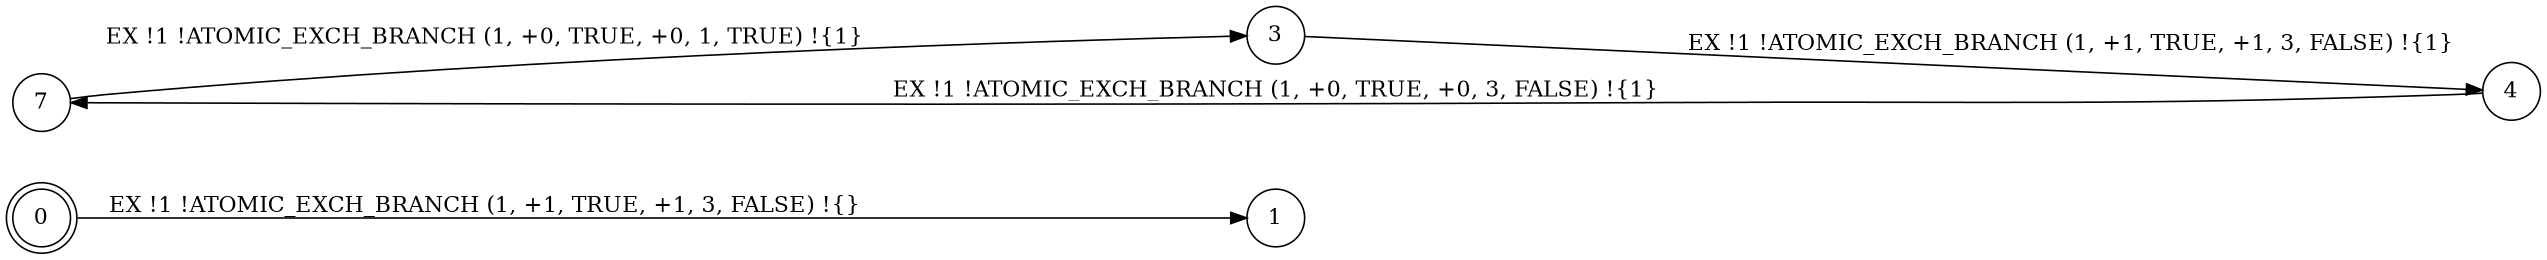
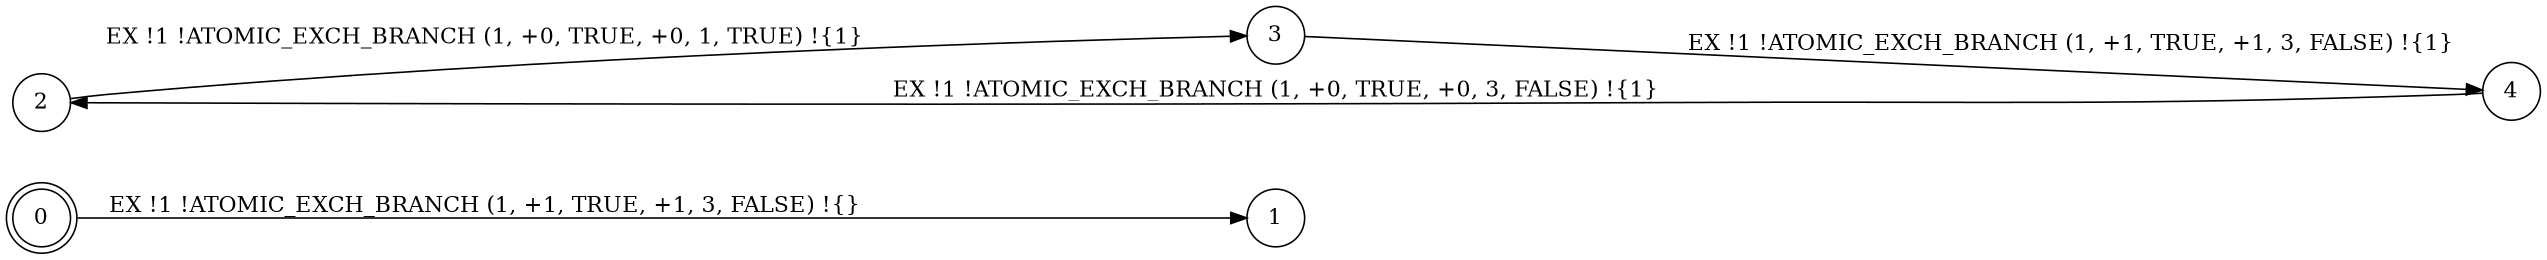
(42, 103) -> (42, 103)
